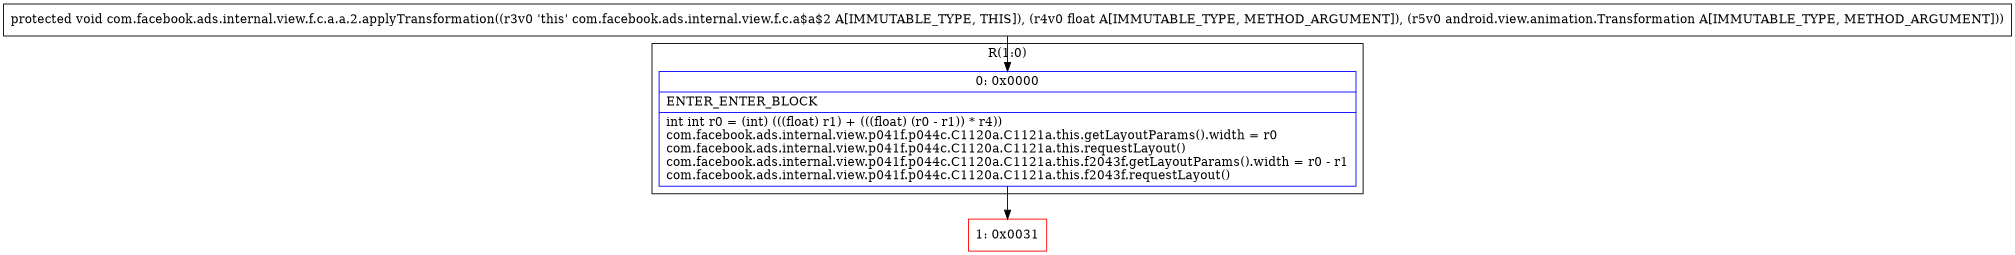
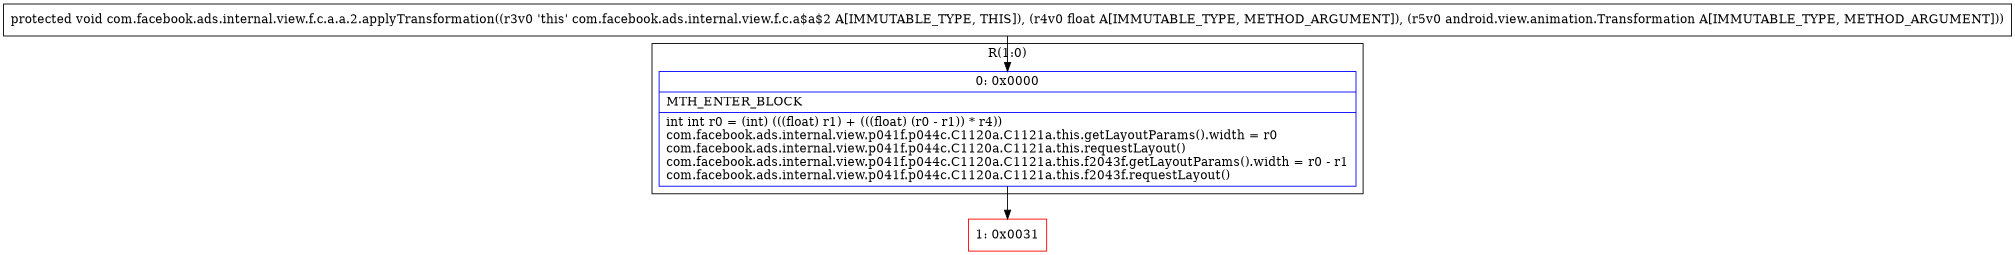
(742, 102) -> (735, 102)
